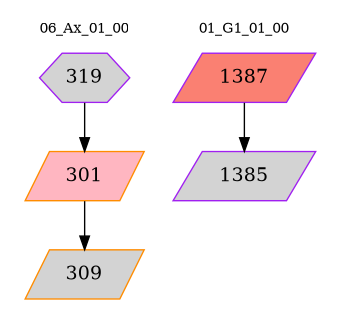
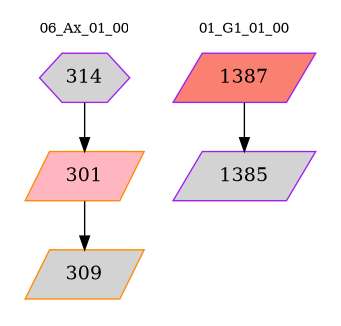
(85, 78) -> (85, 78)
